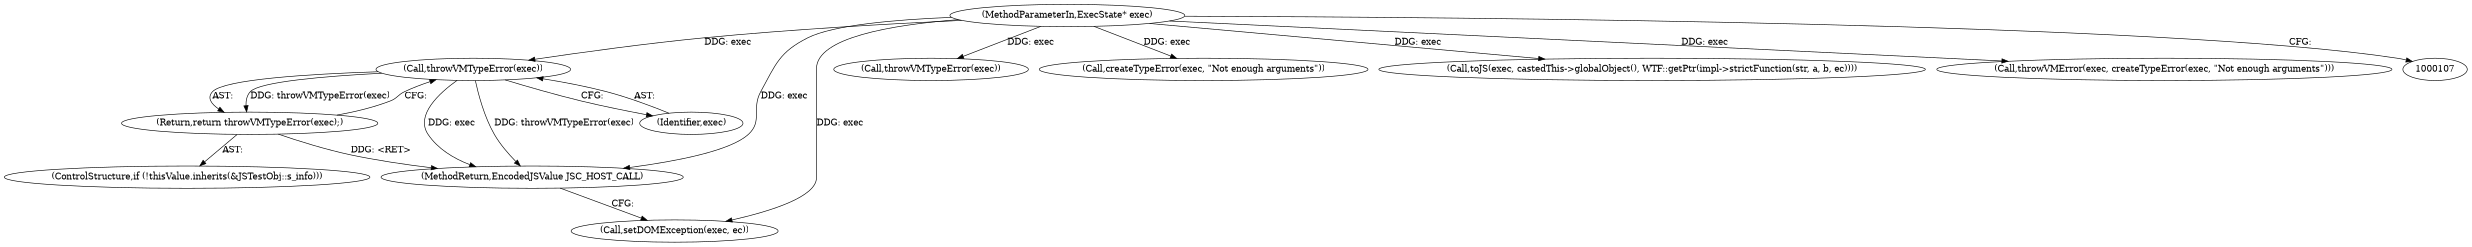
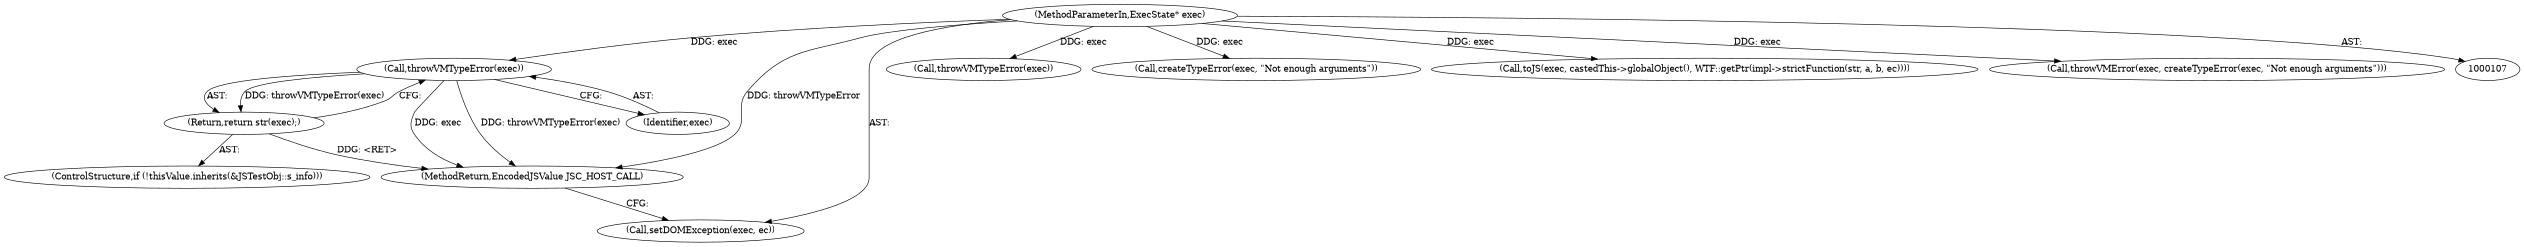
(2302, 42) -> (2353, 42)
(784, 96) -> (804, 96)
(250, 123) -> (244, 123)
(840, 123) -> (881, 123)
